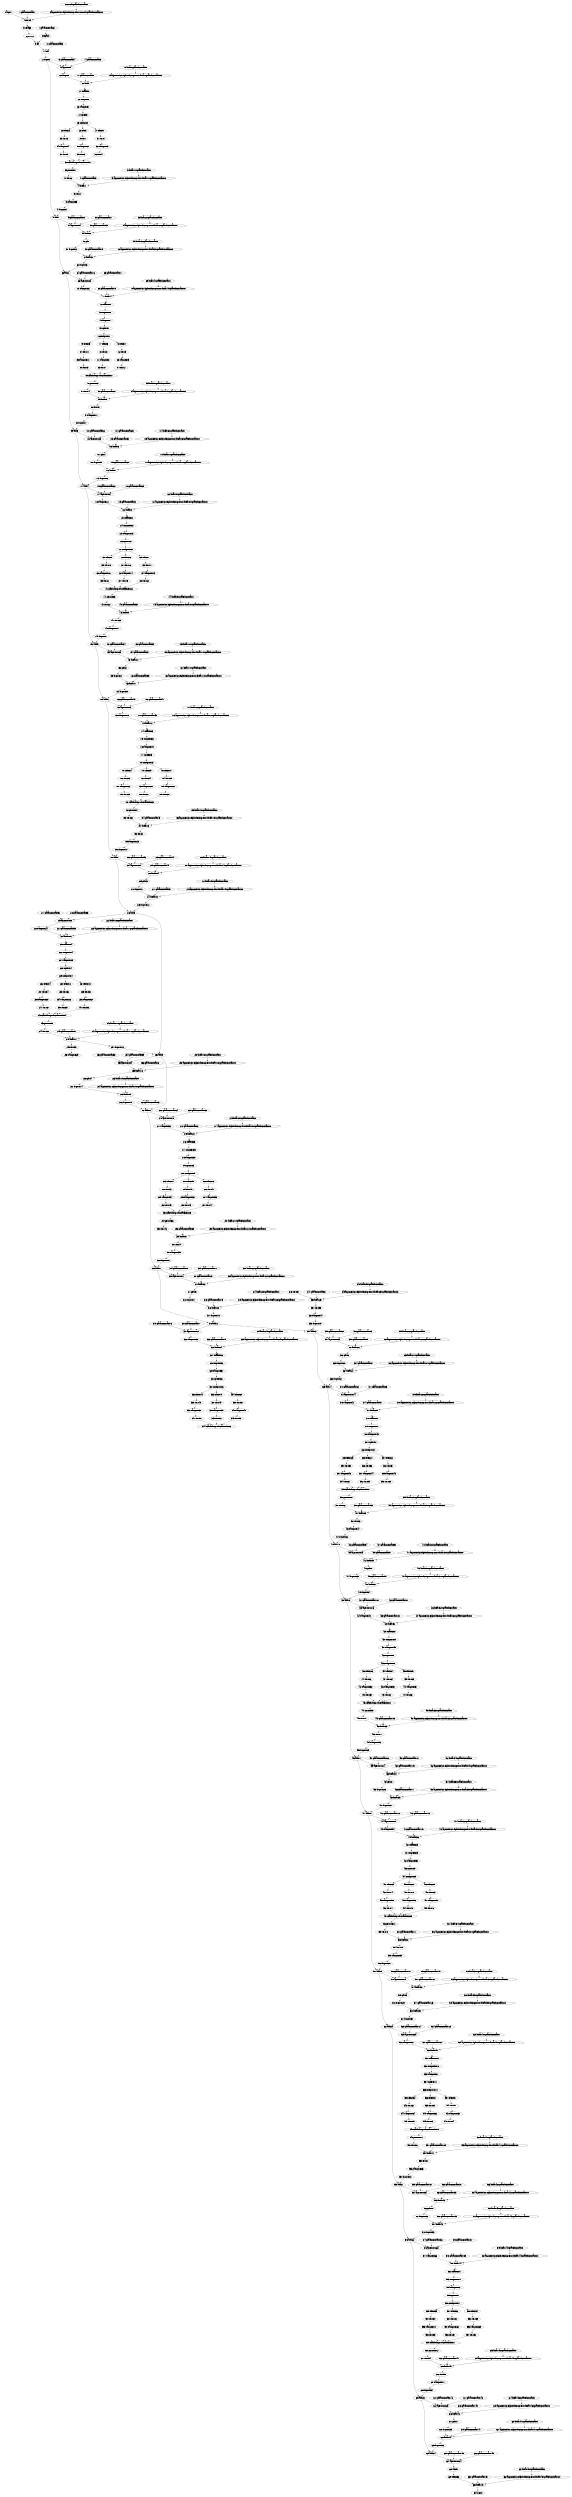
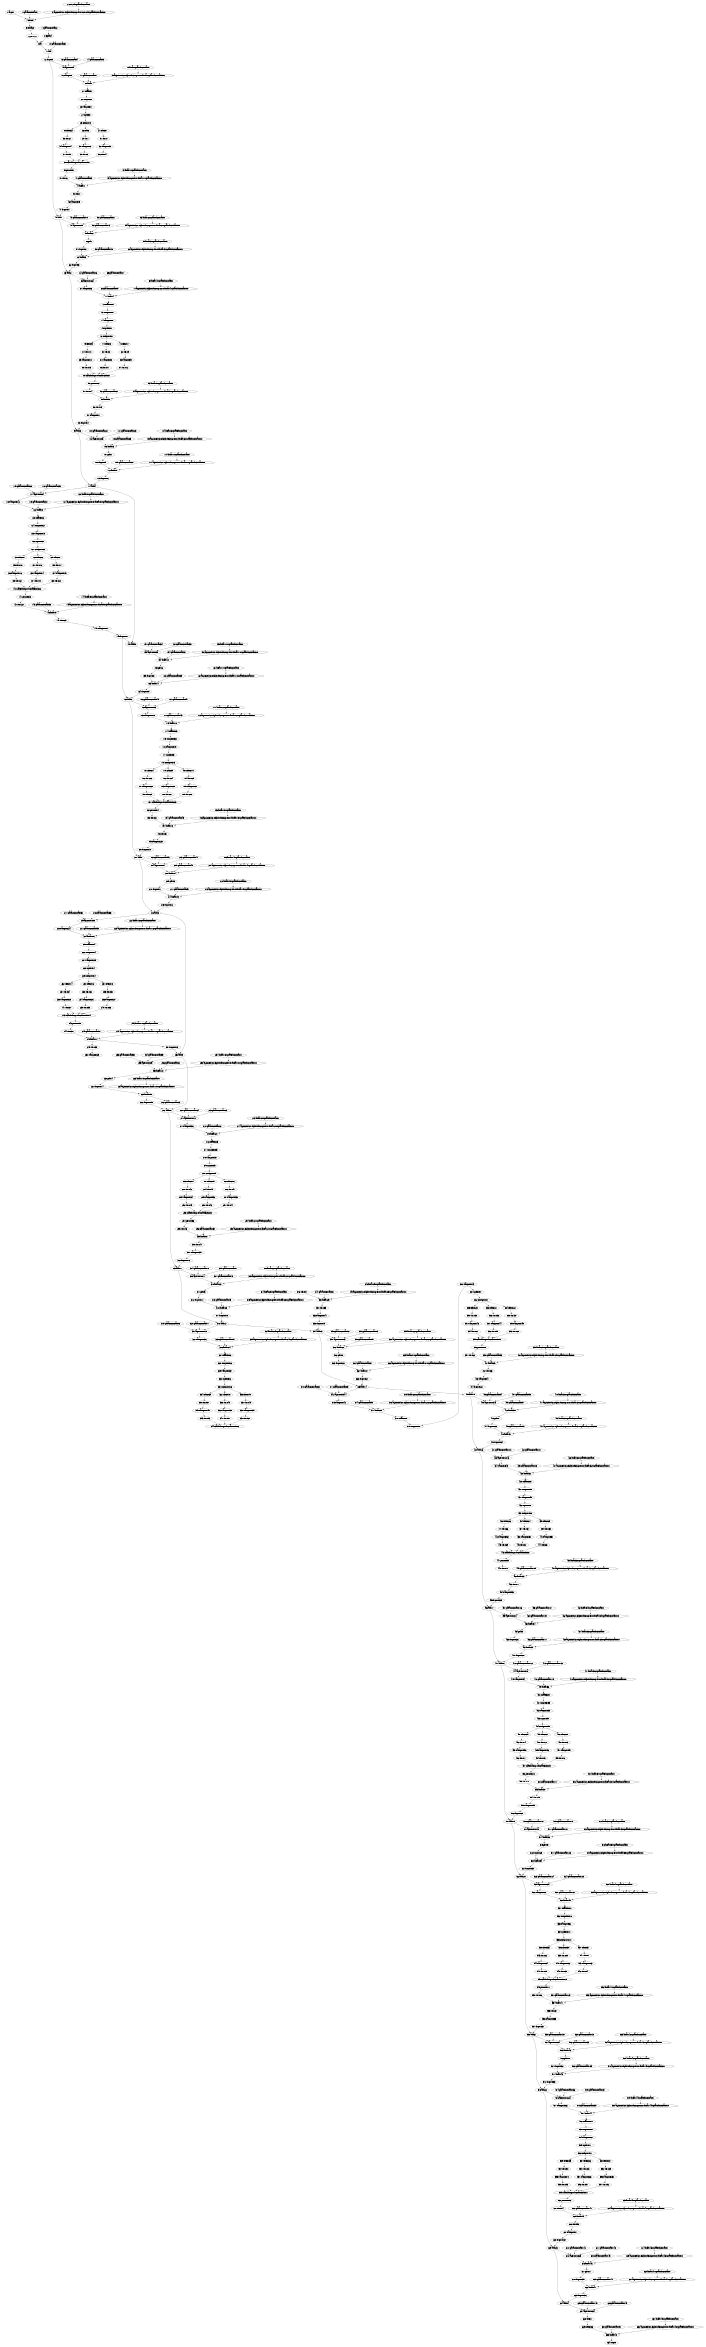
(98, 672) -> (122, 668)
(372, 1430) -> (459, 1368)
